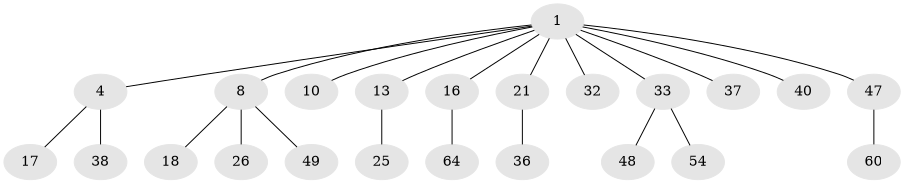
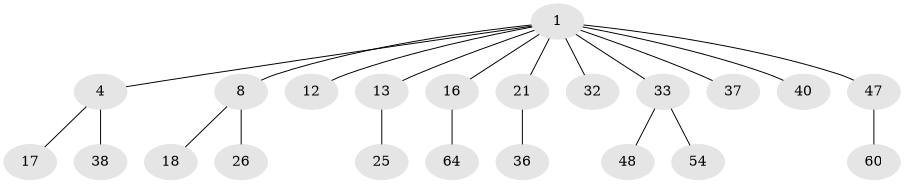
(311, 92) -> (311, 92)
(311, 162) -> none
